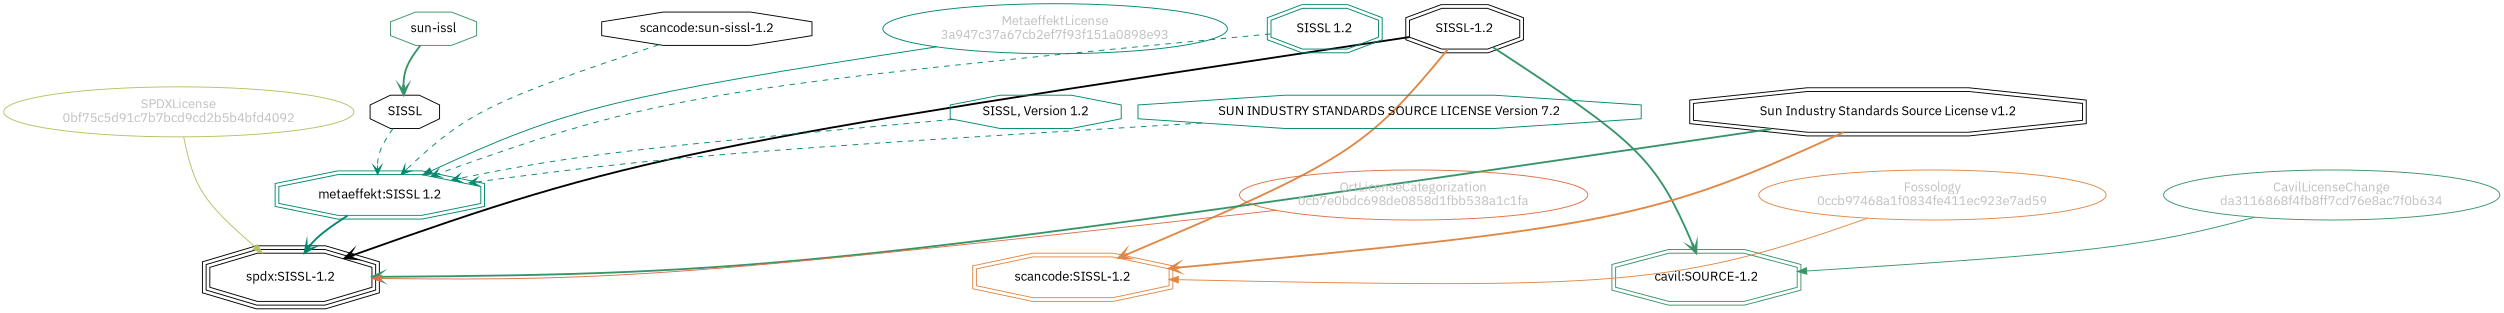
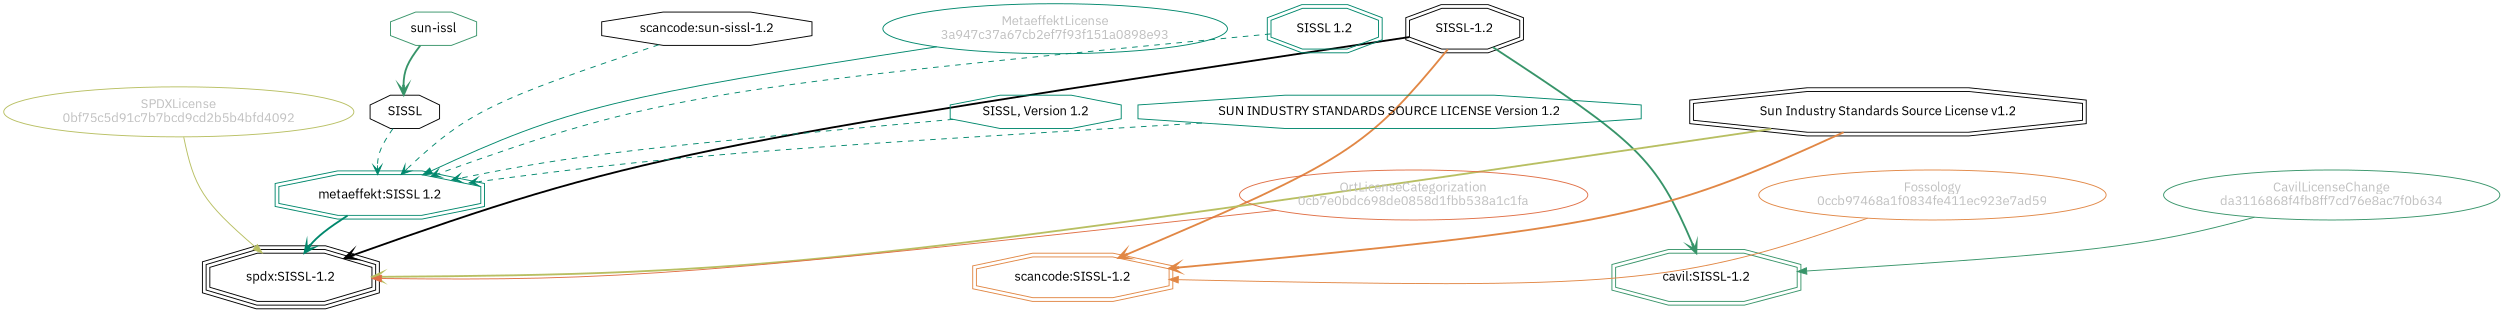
(1390, 112) -> (1390, 112)
(1148, 218) -> (1148, 218)
(1706, 277) -> (1706, 277)
